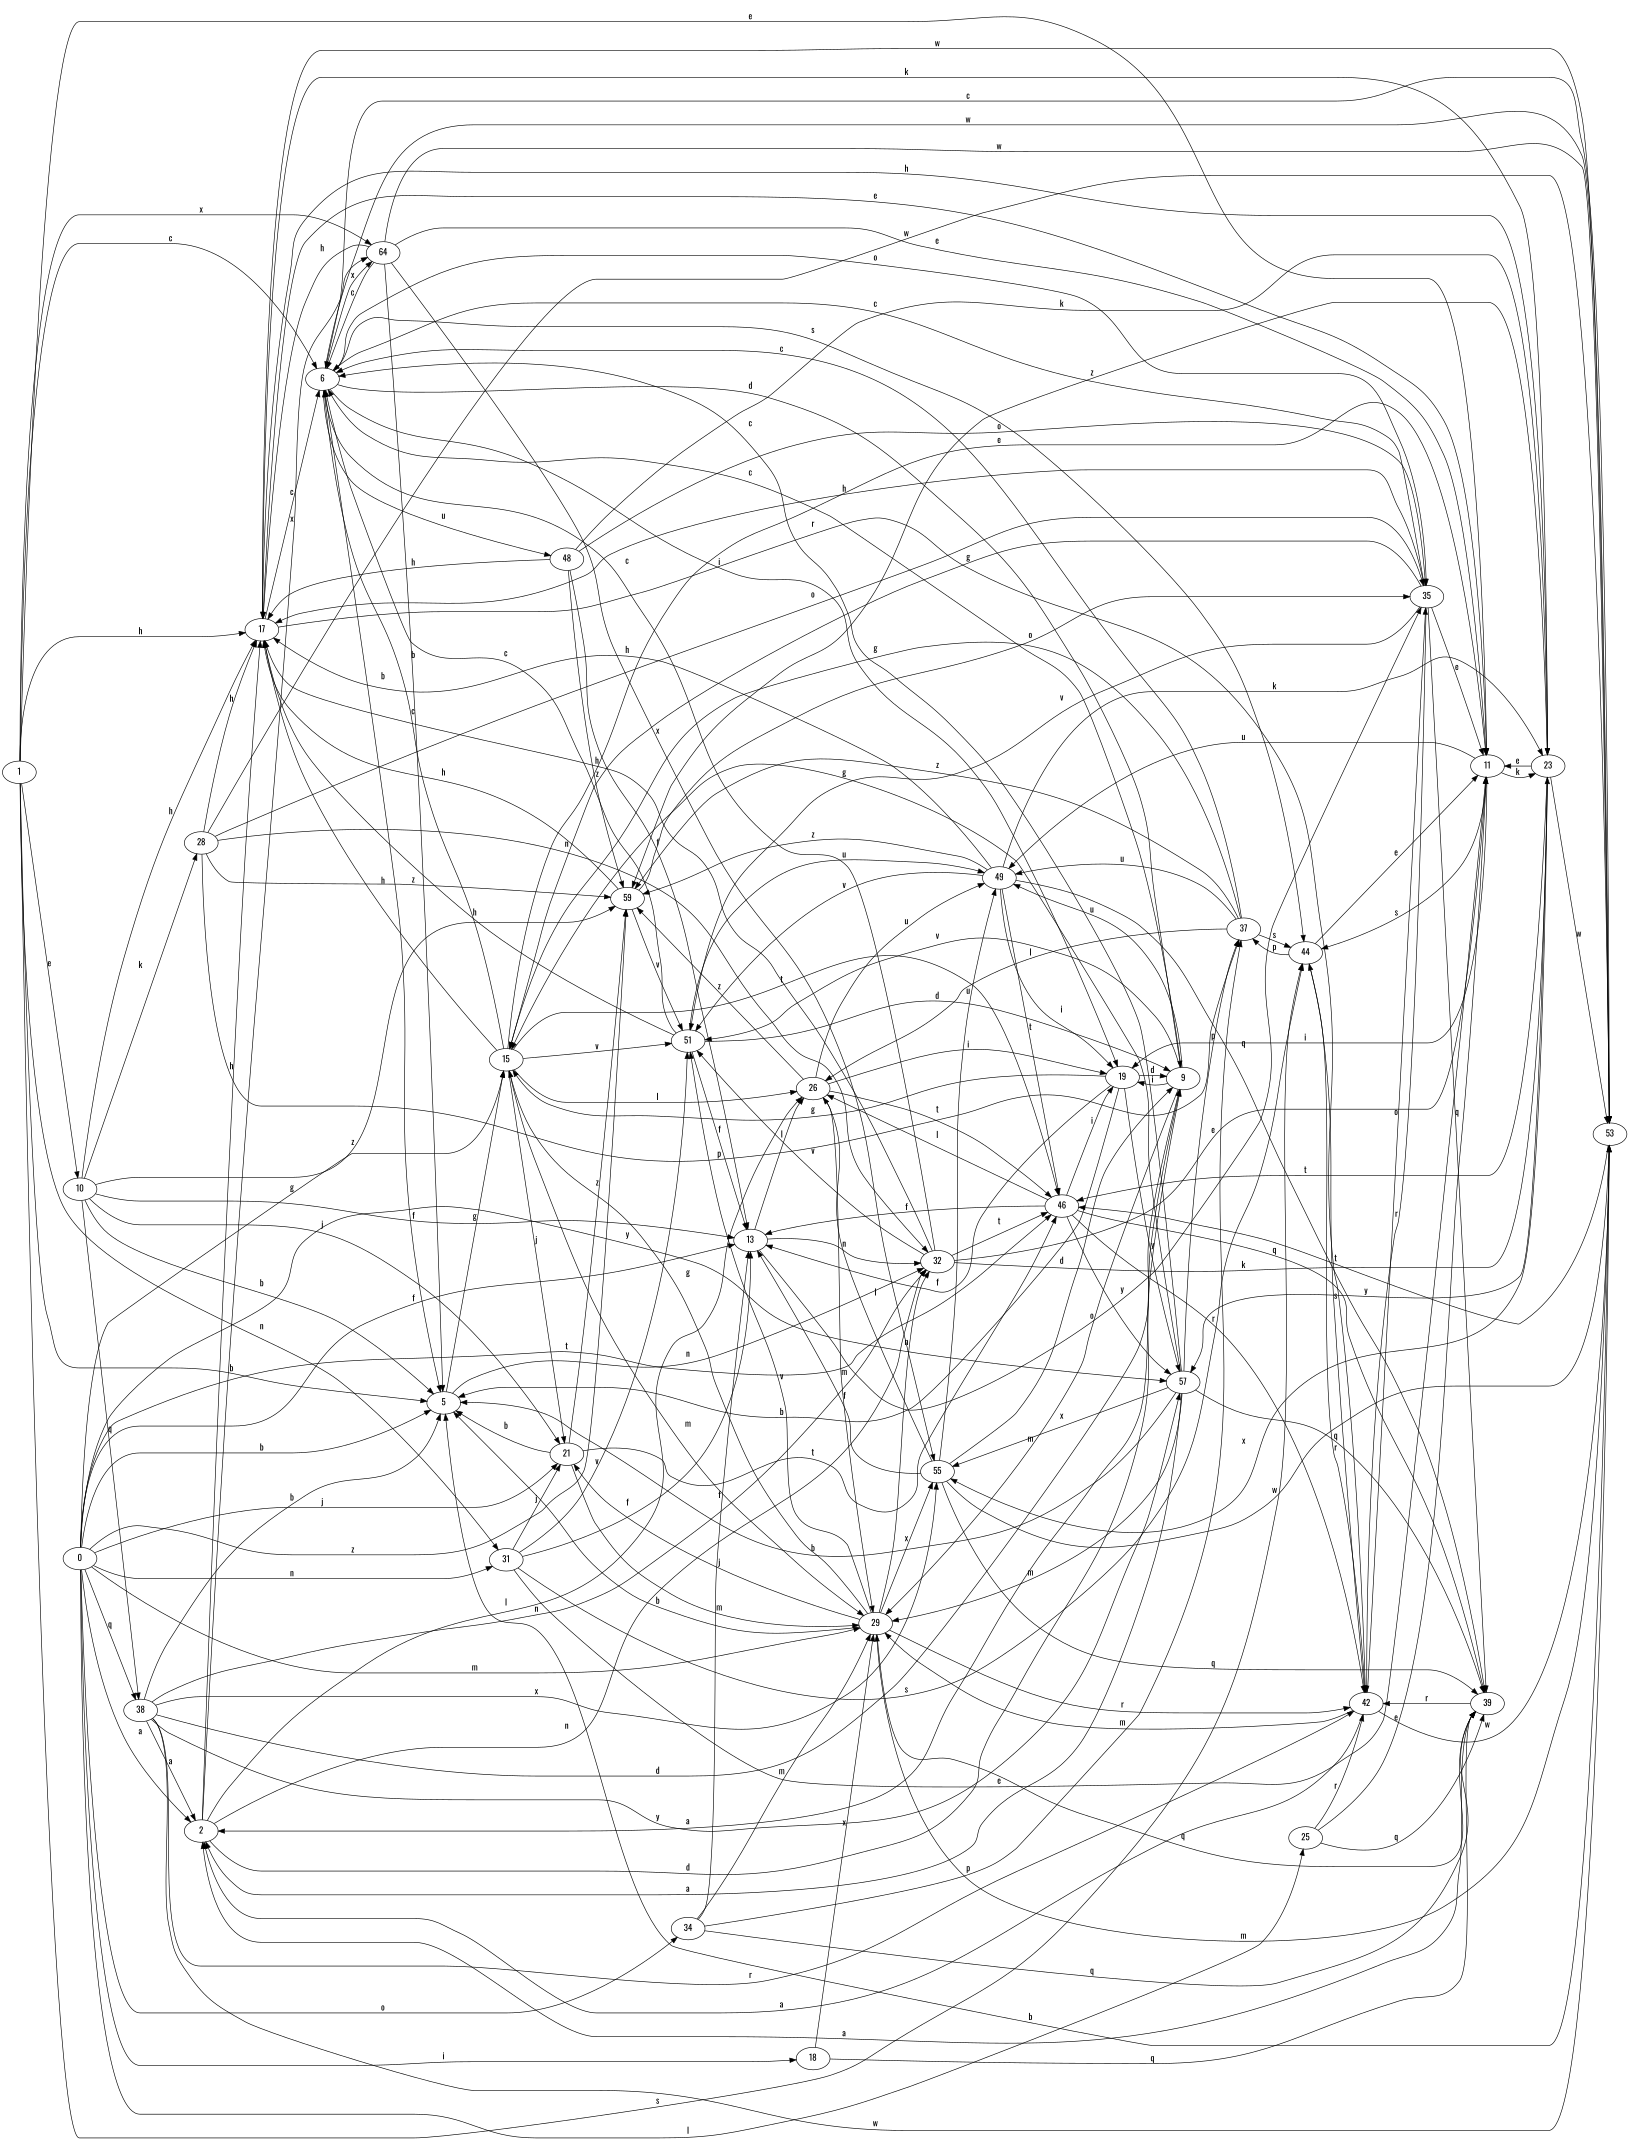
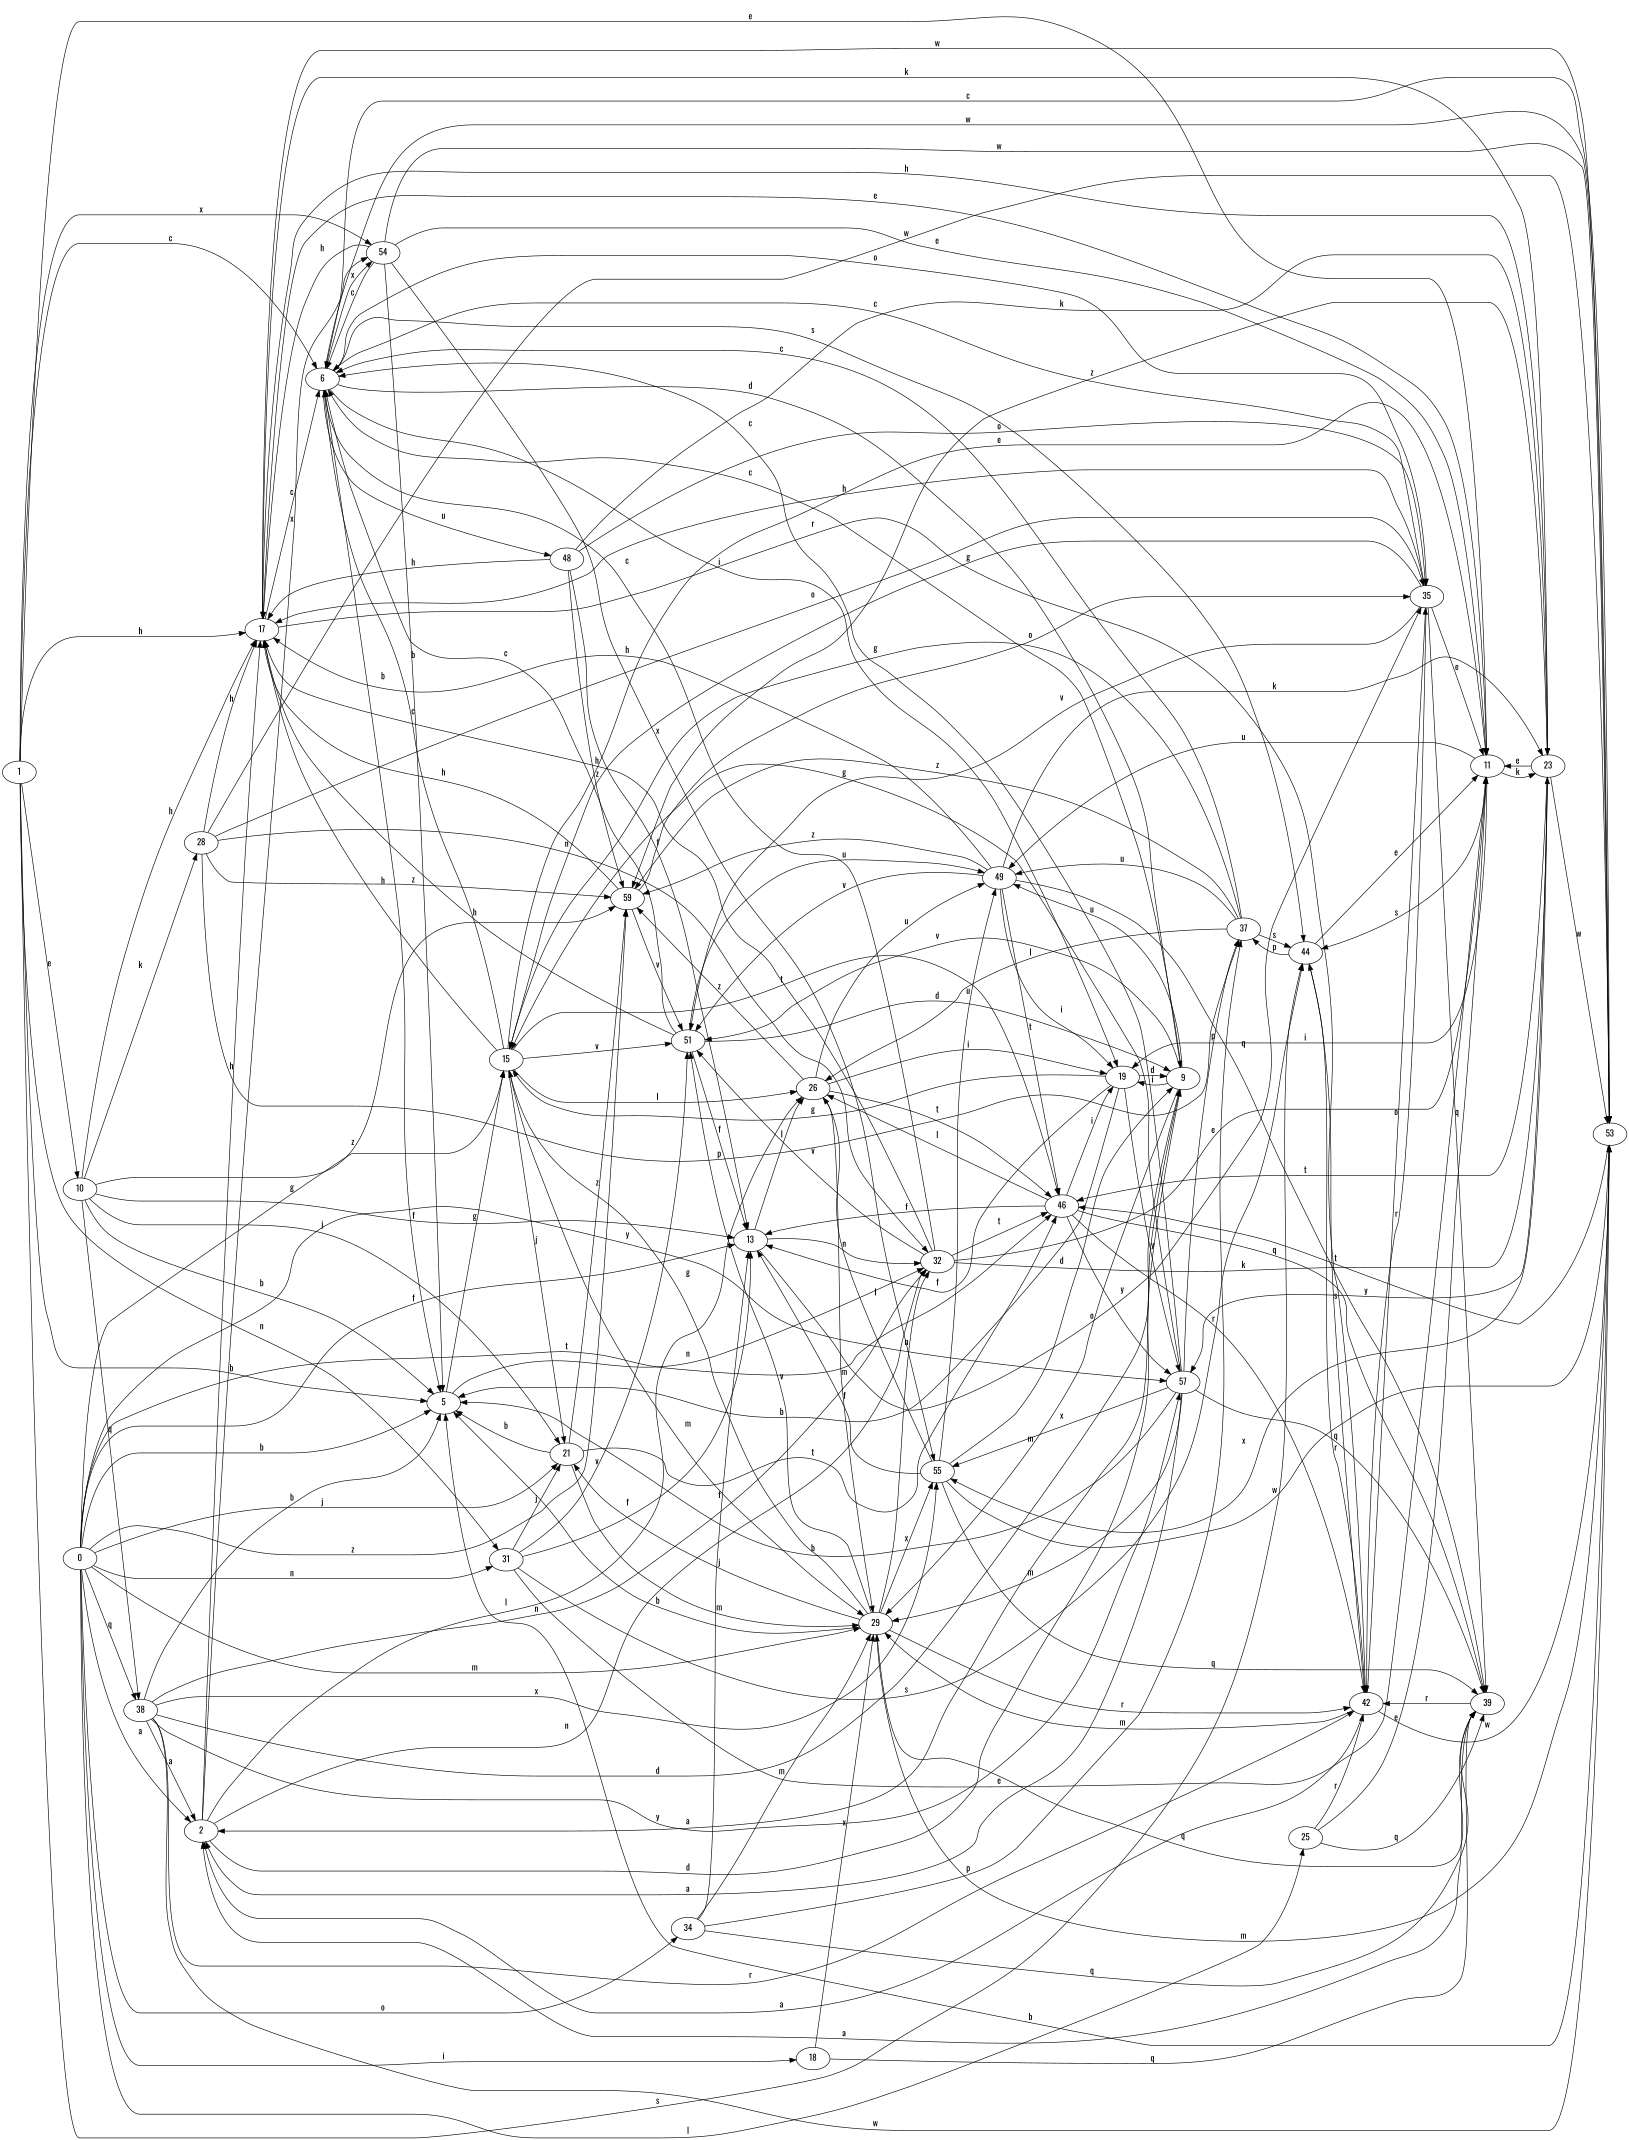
(383, 253) -> (383, 253)
